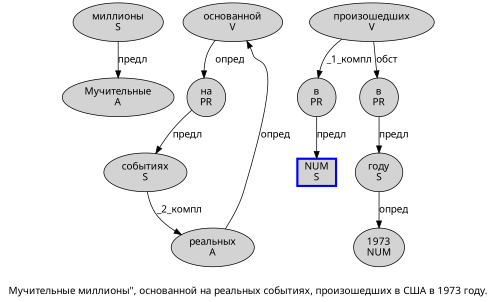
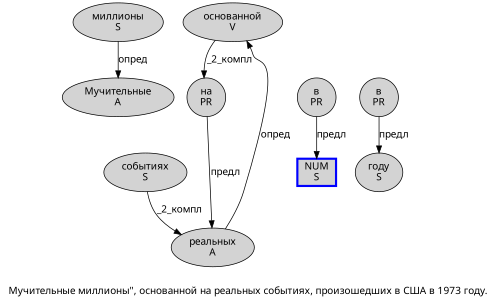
(372, 22) -> none
(133, 60) -> (133, 60)
(230, 60) -> (230, 60)
(174, 128) -> (209, 169)
(379, 247) -> none
